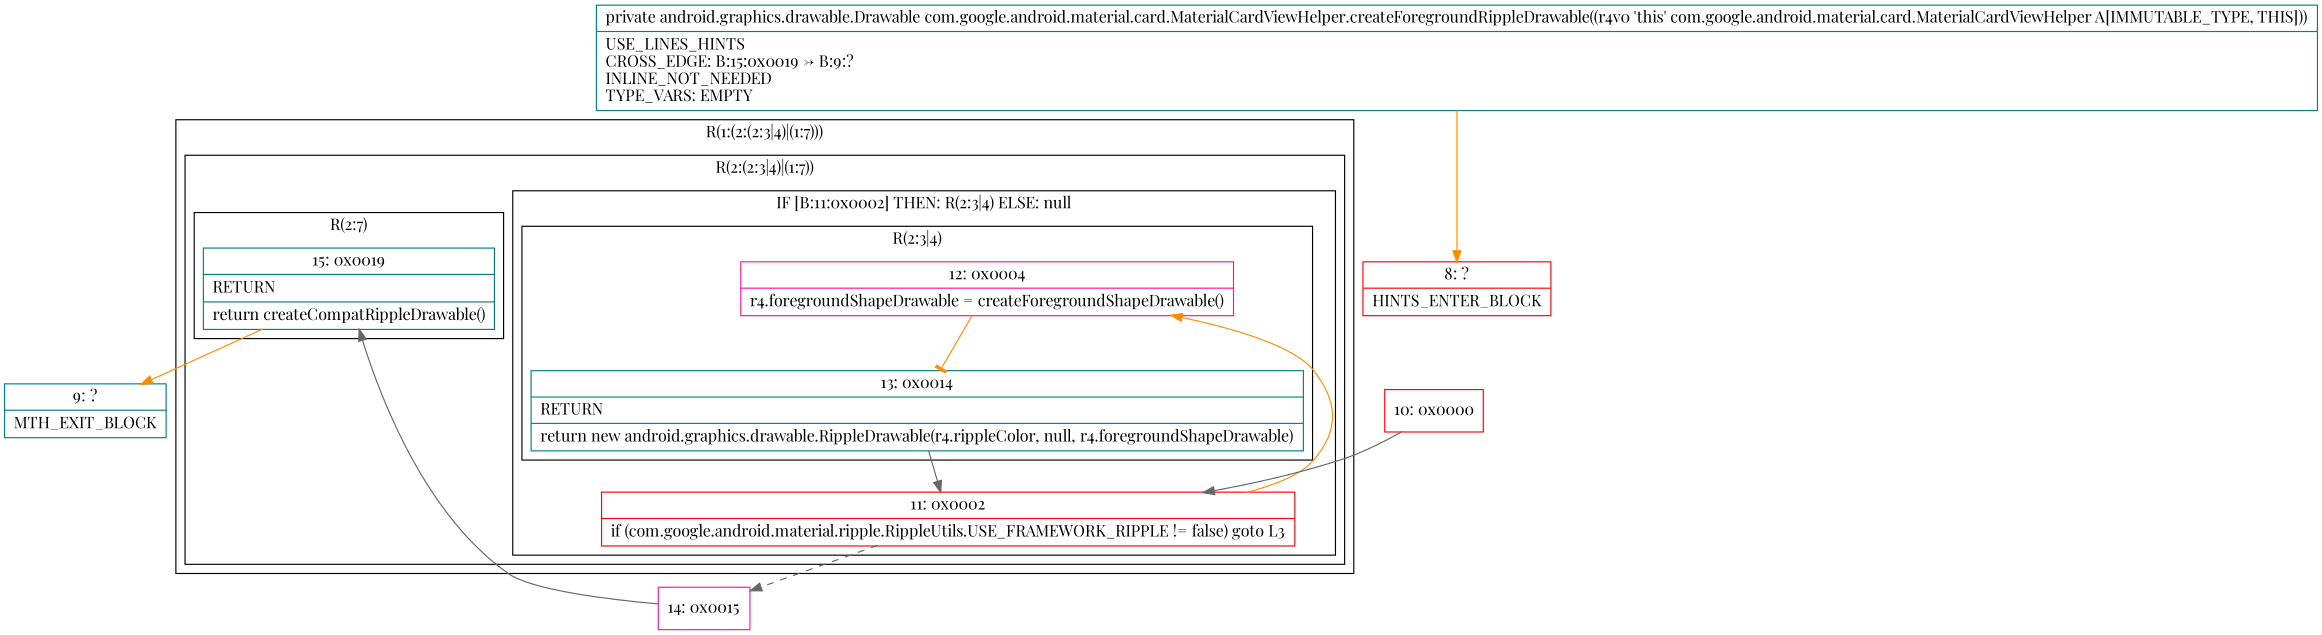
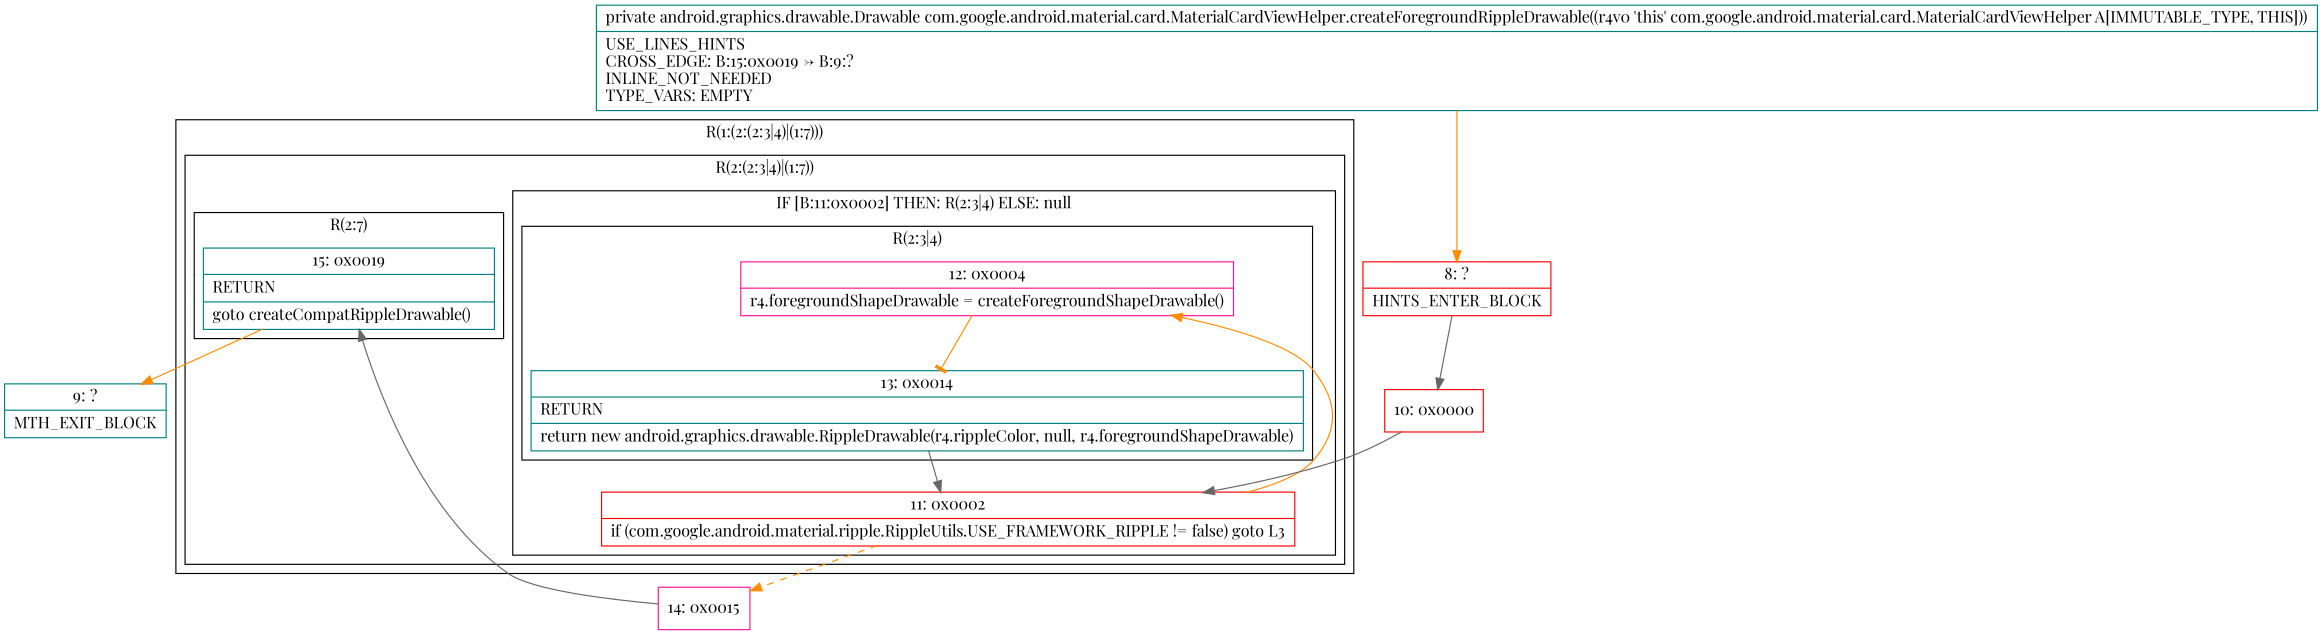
(349, 315) -> (342, 315)
none -> (1446, 347)
(819, 566) -> (819, 566)
